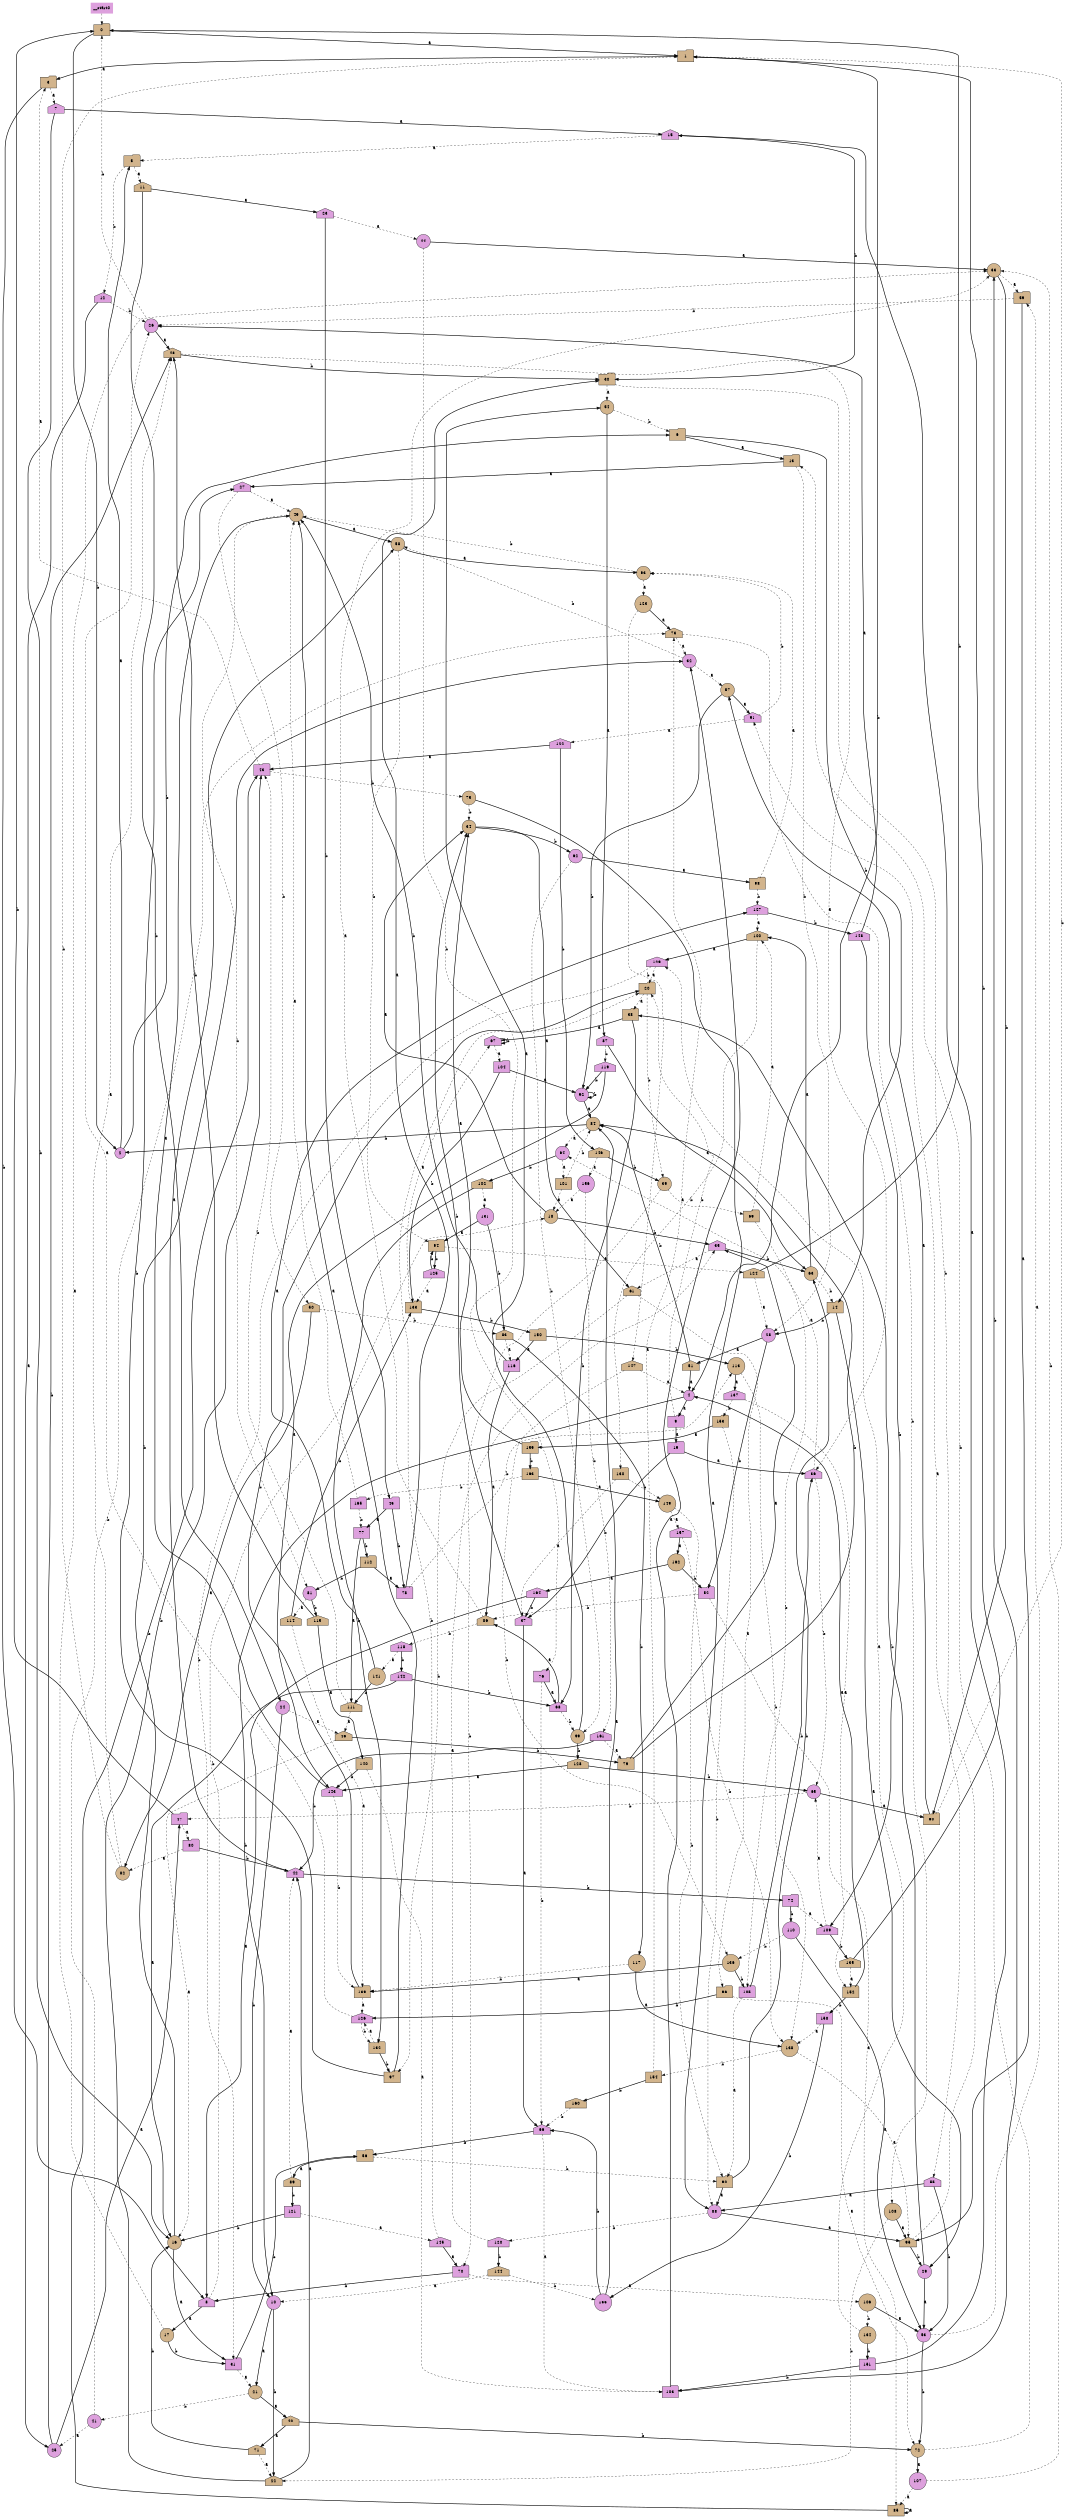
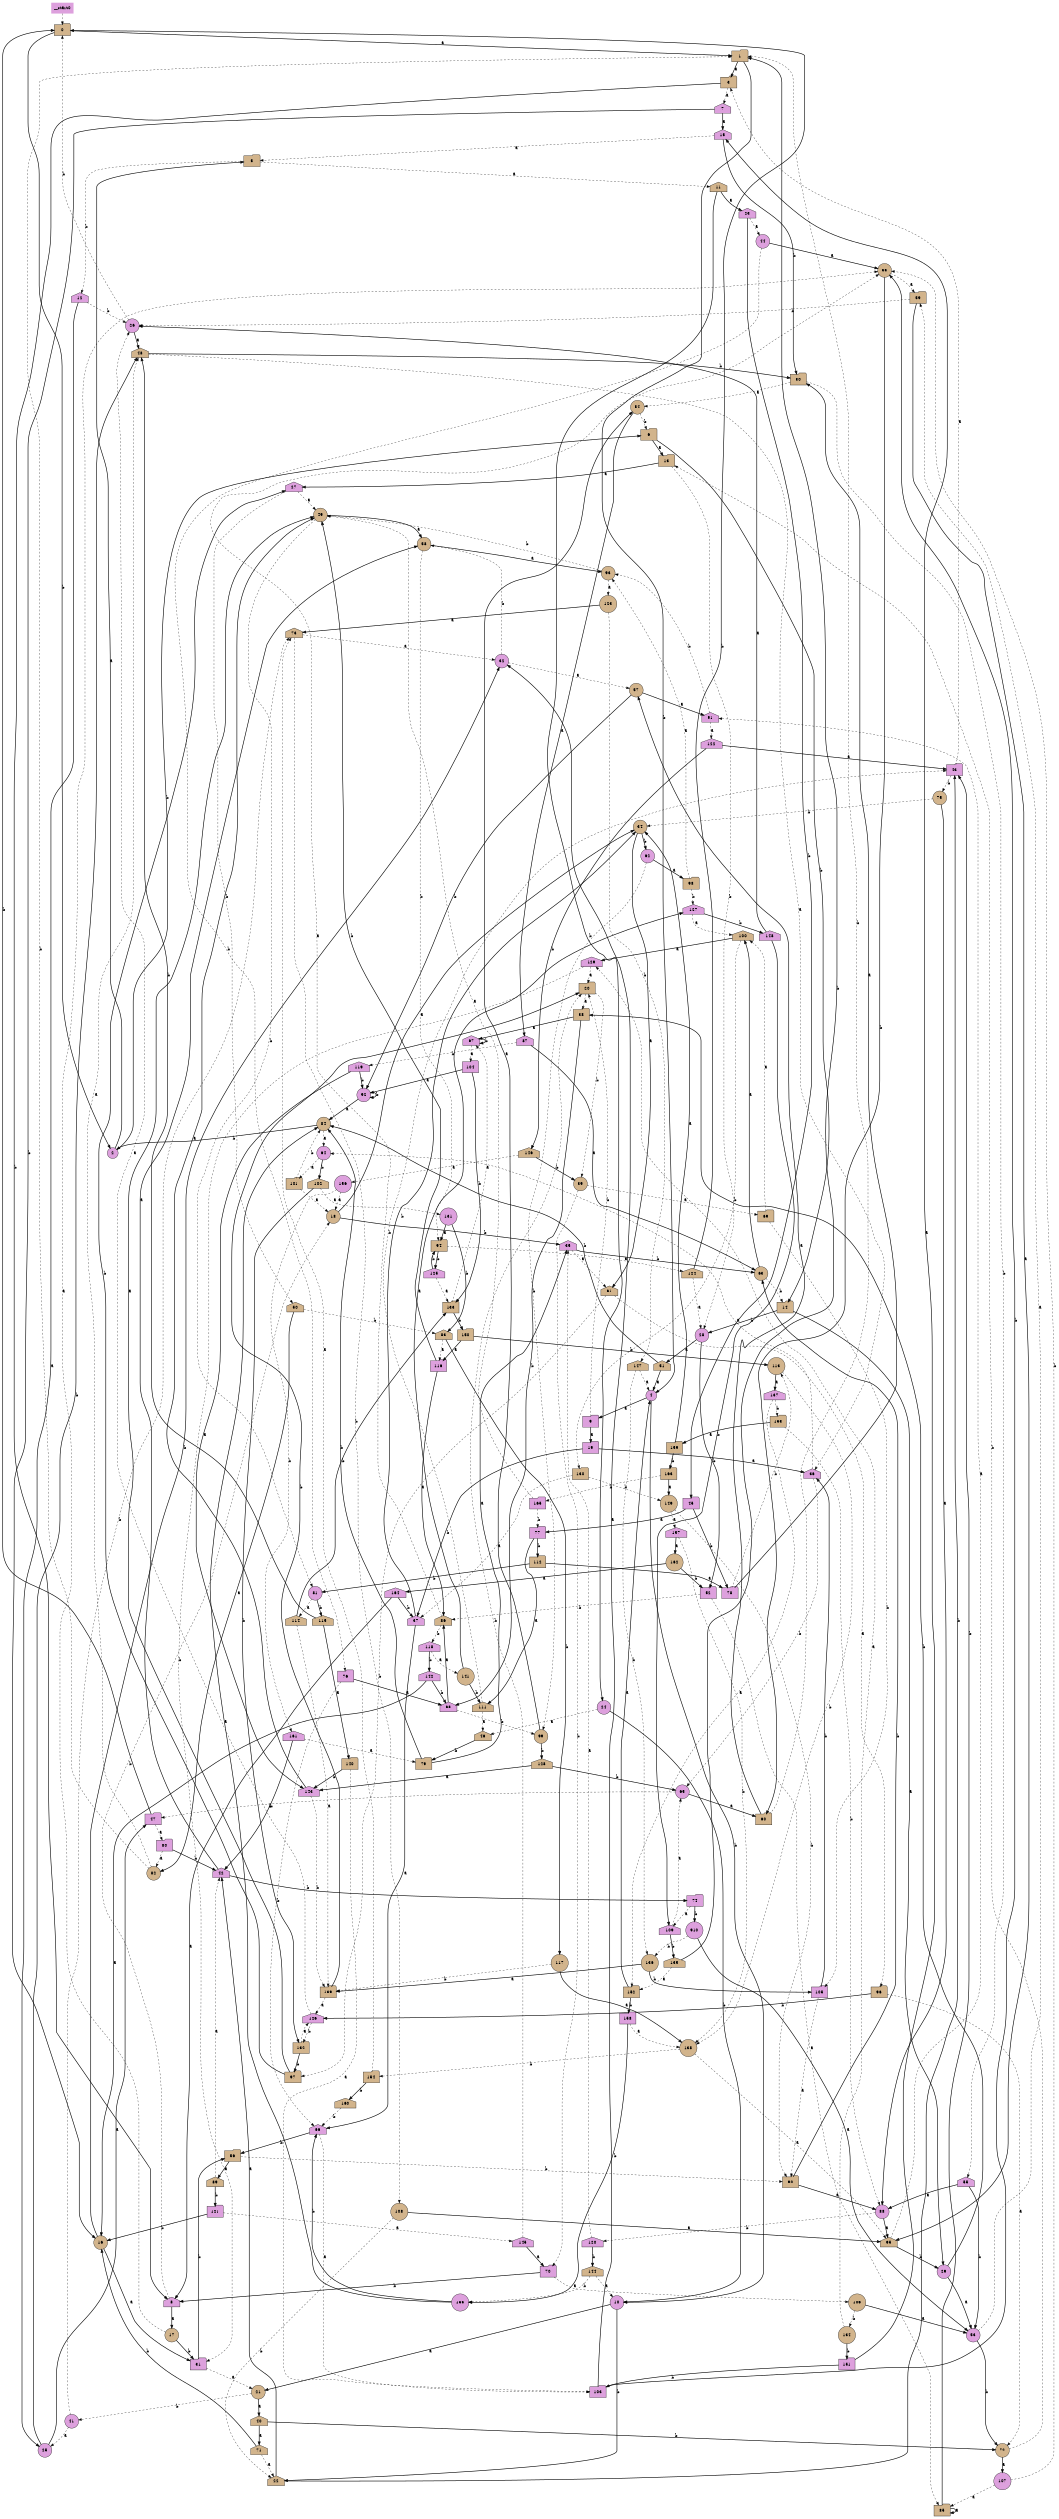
(791, 1930) -> (694, 1930)
(178, 1934) -> none
